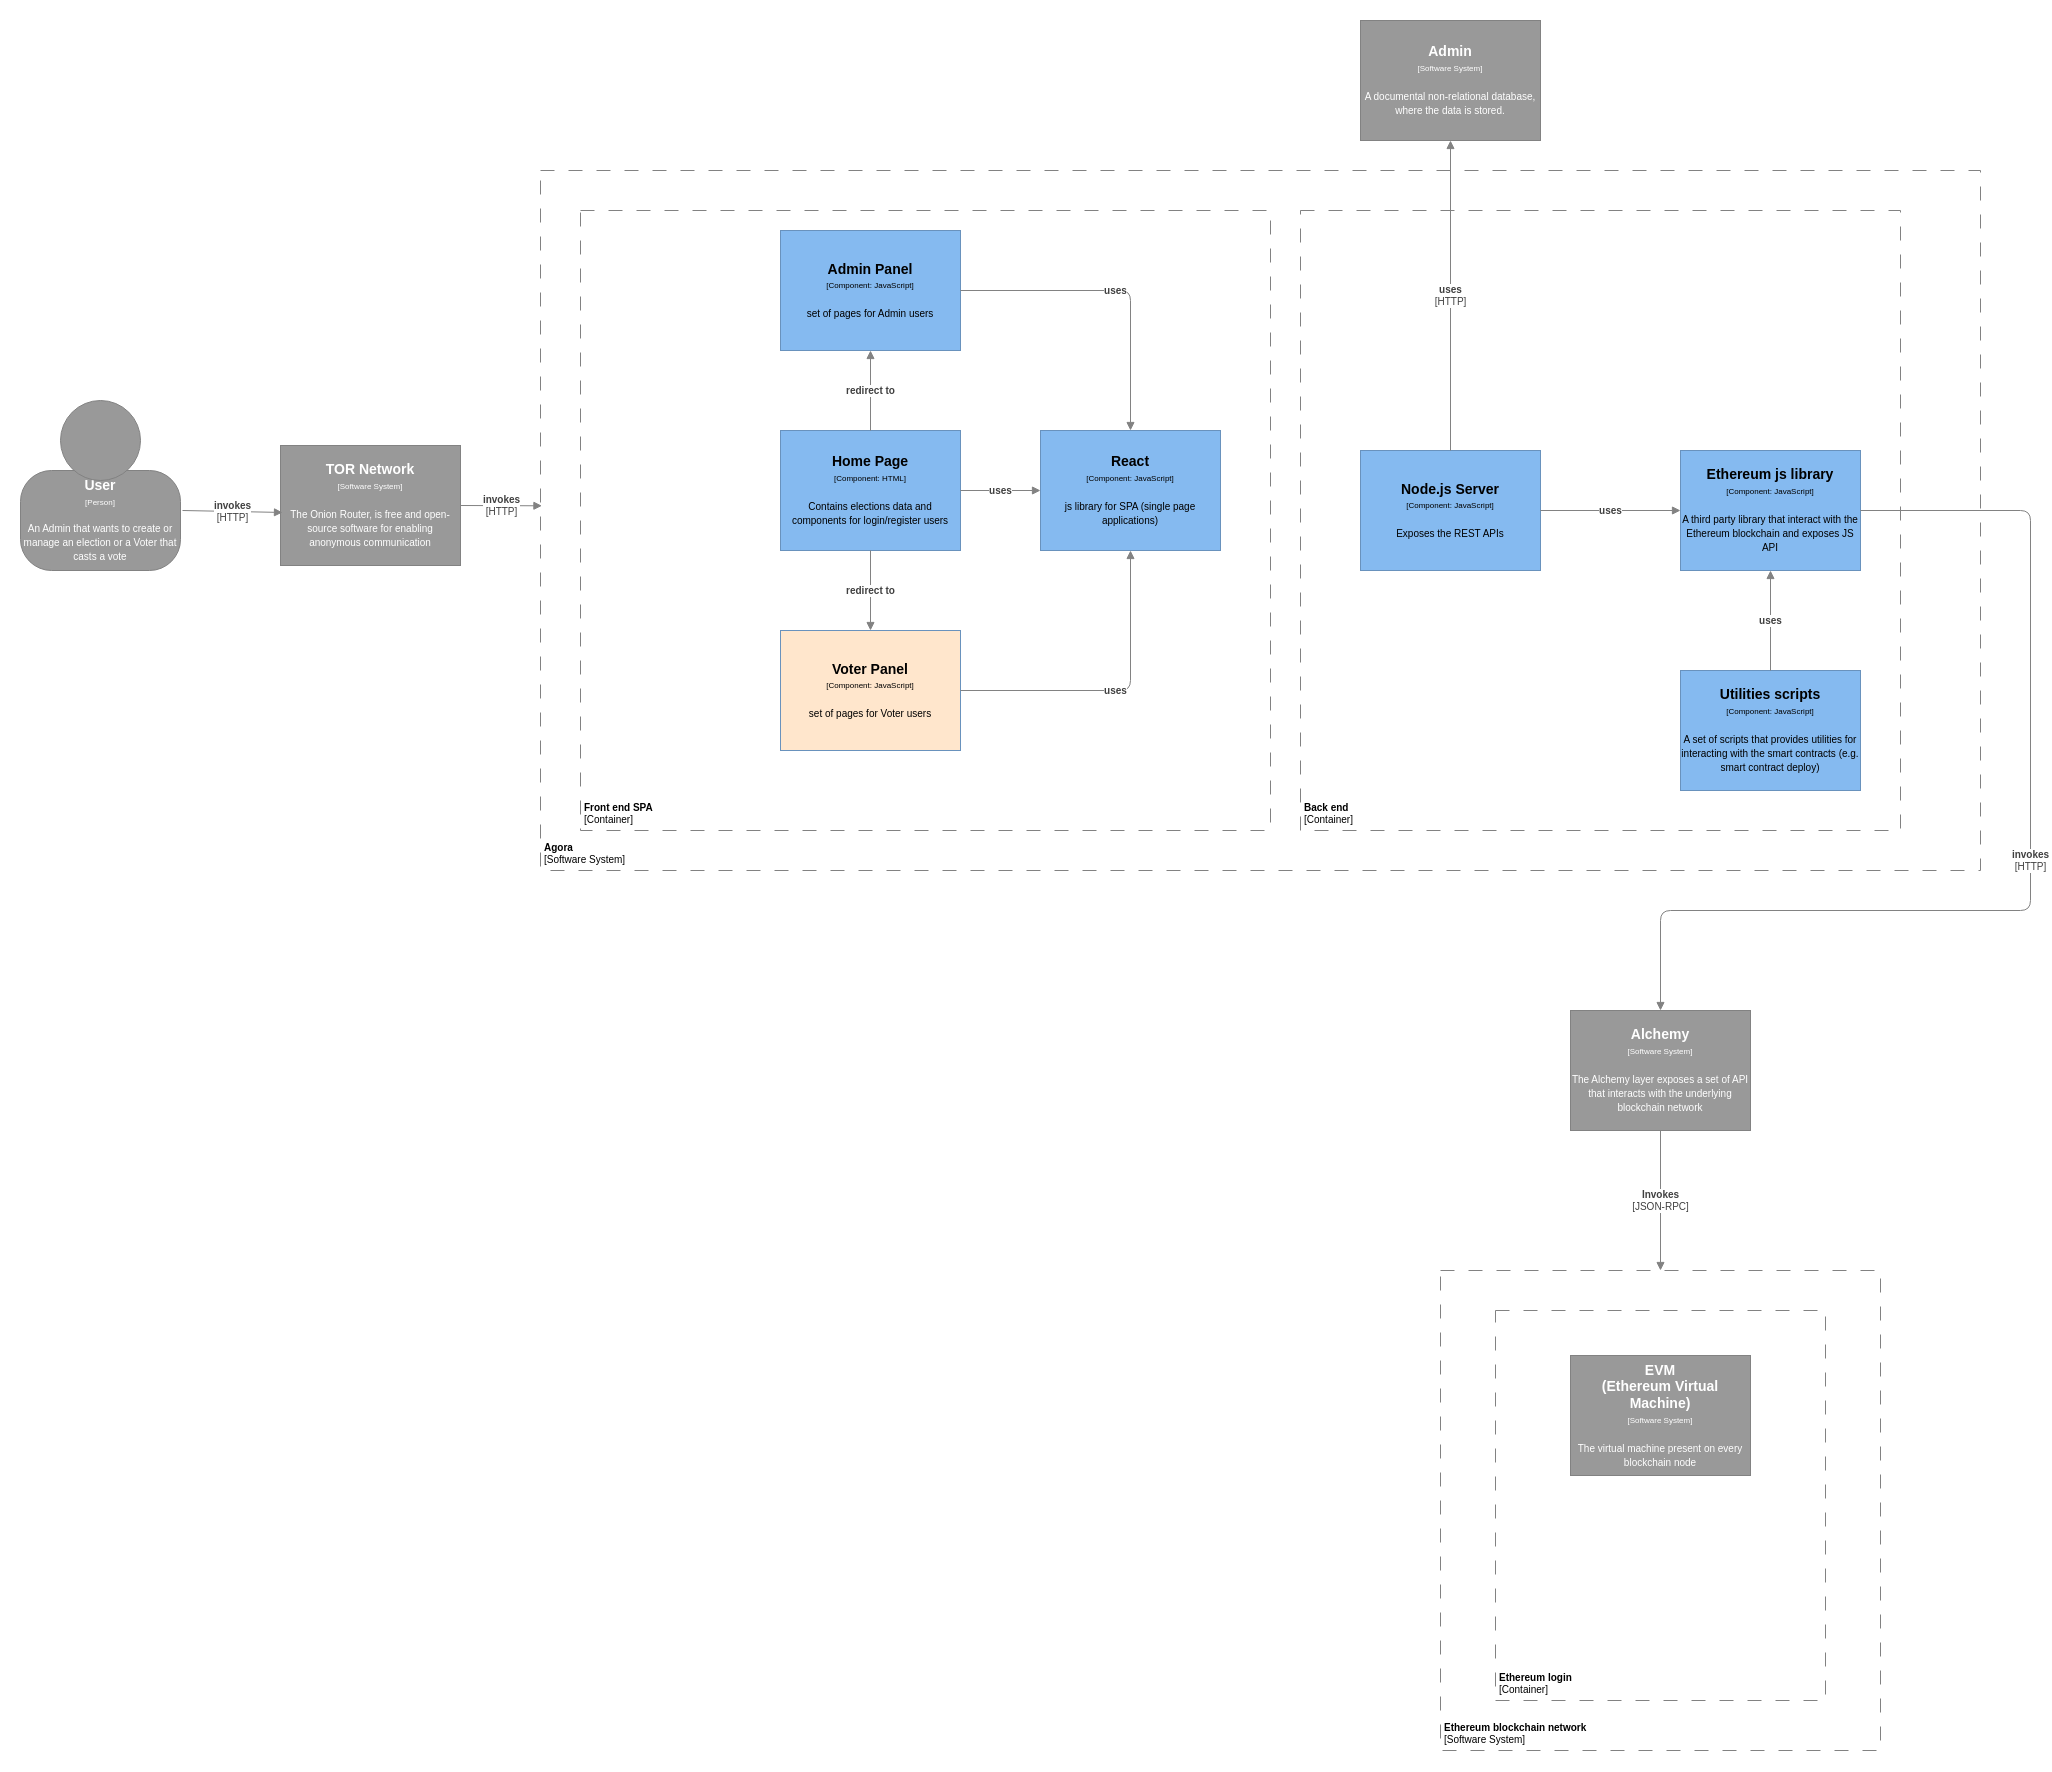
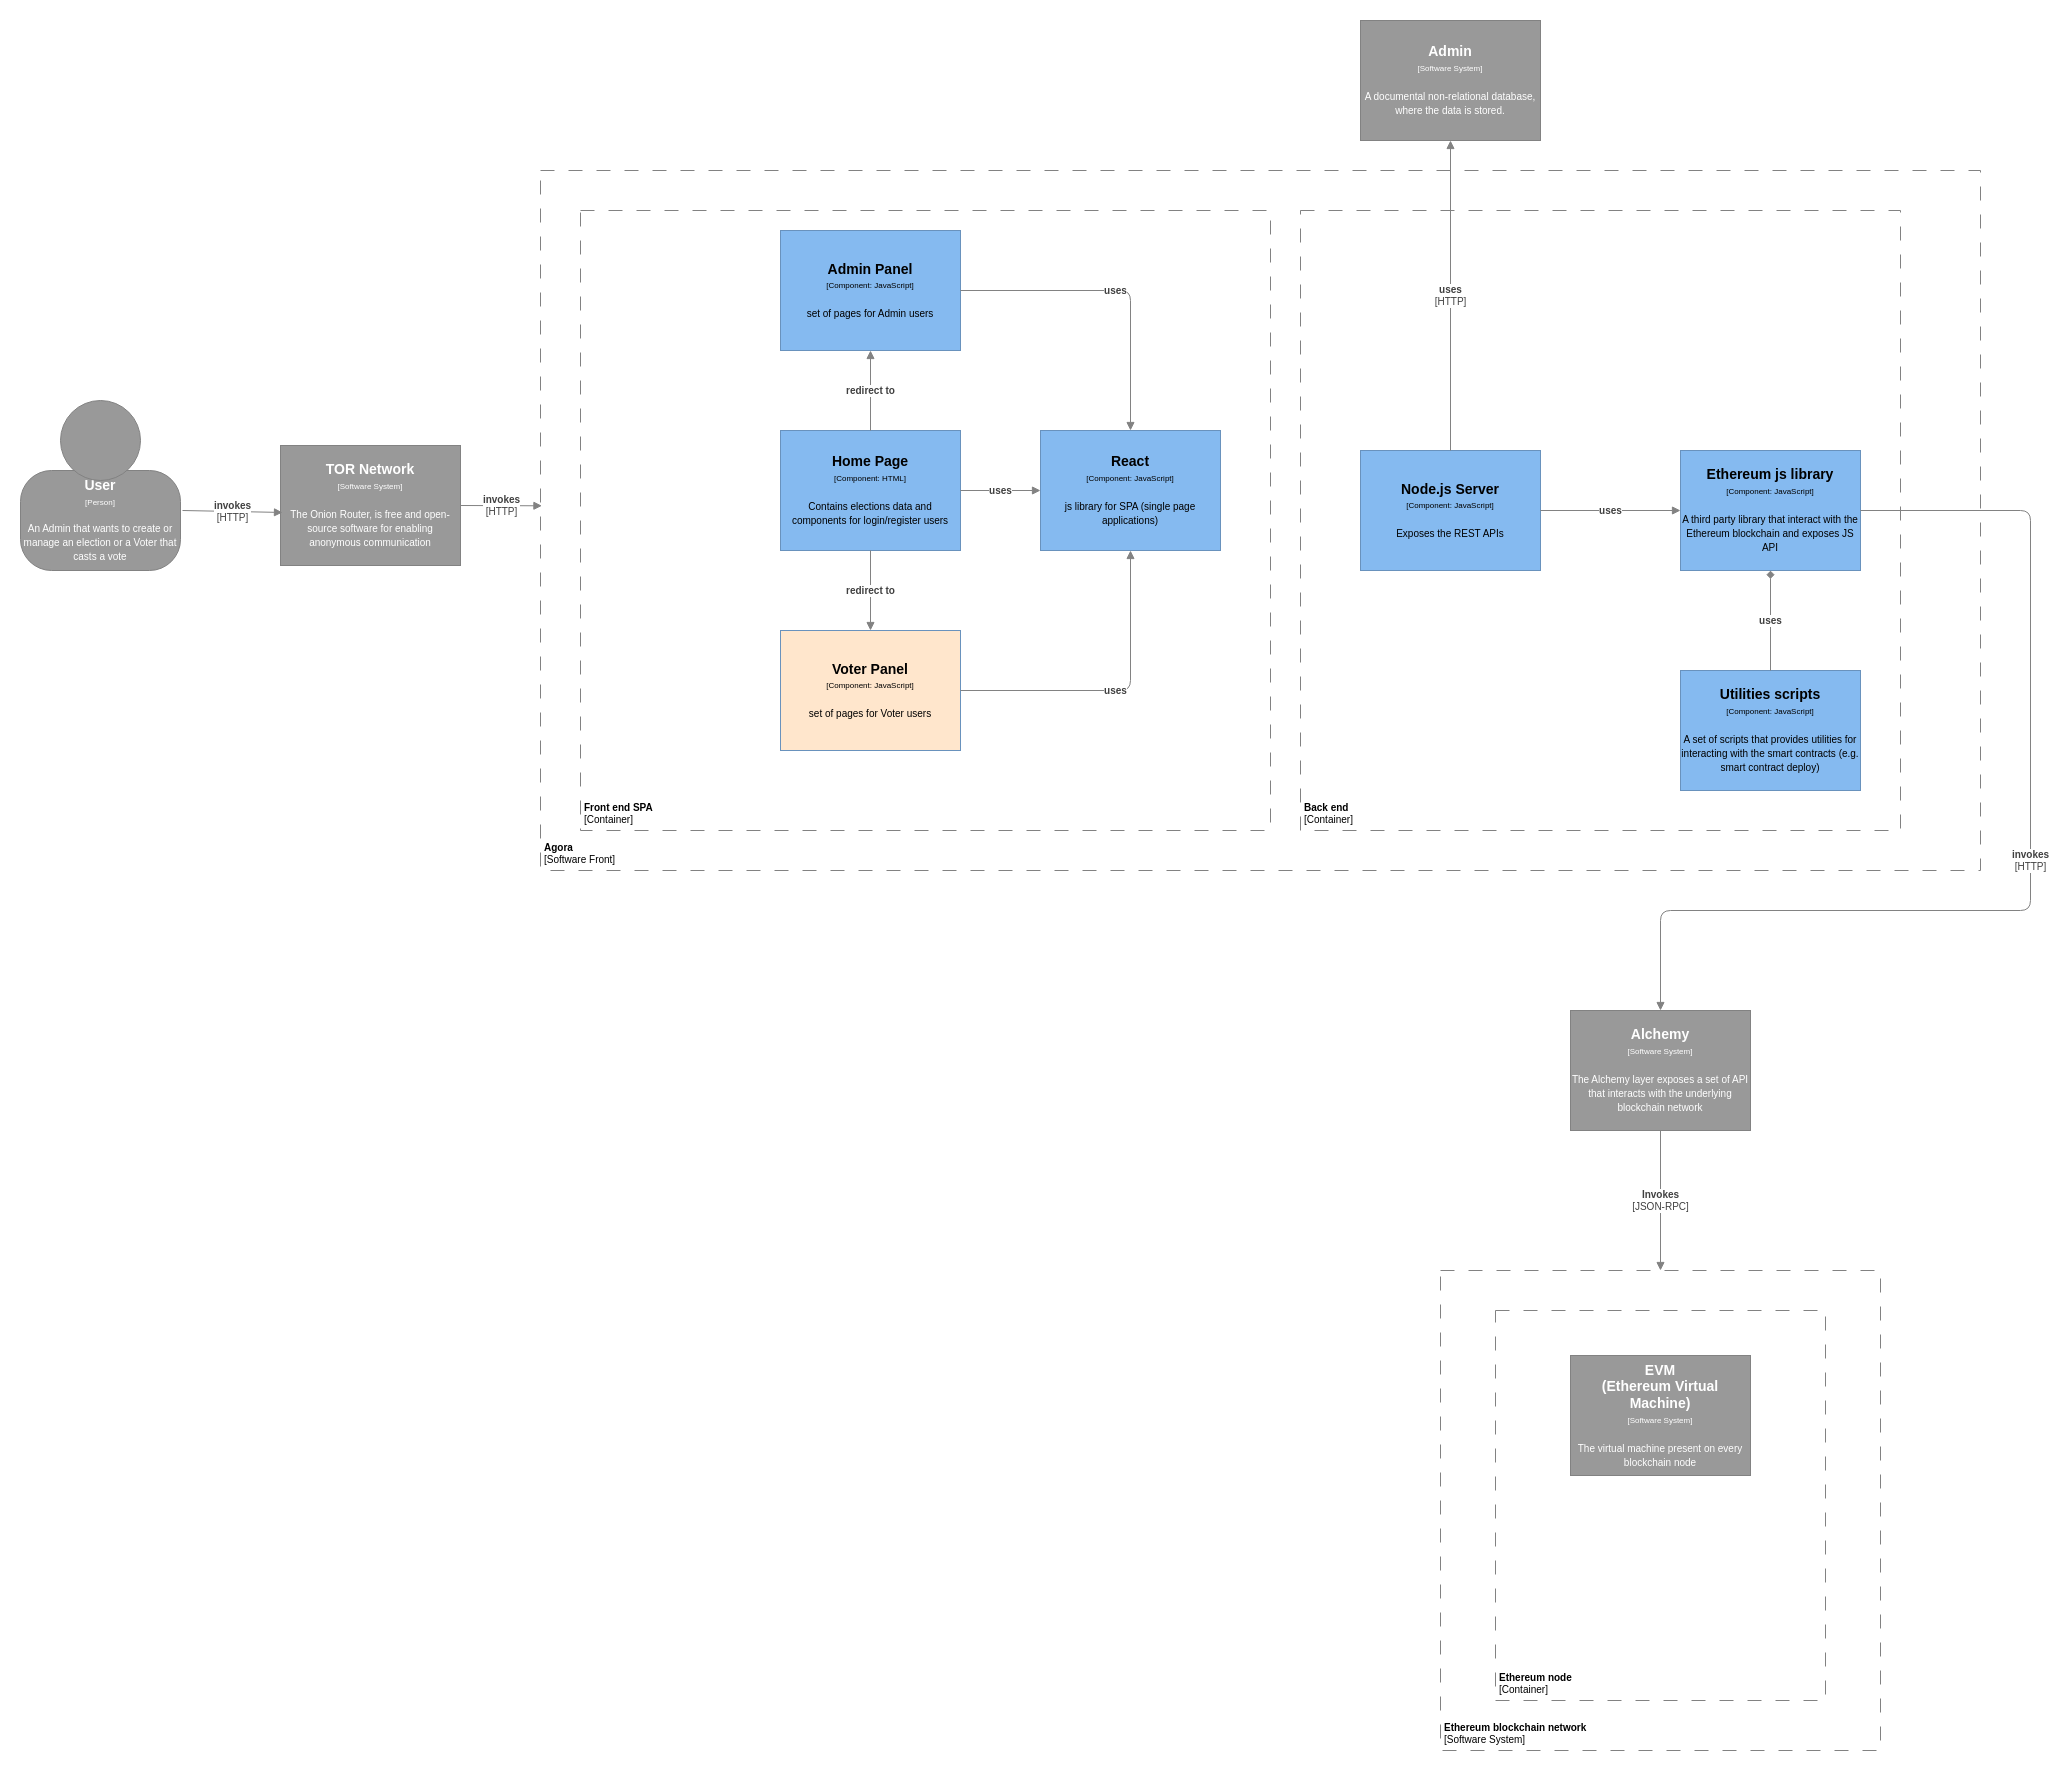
(1771, 580) -> (1771, 579)
(591, 854) -> (588, 854)
(1535, 1684) -> (1535, 1684)
